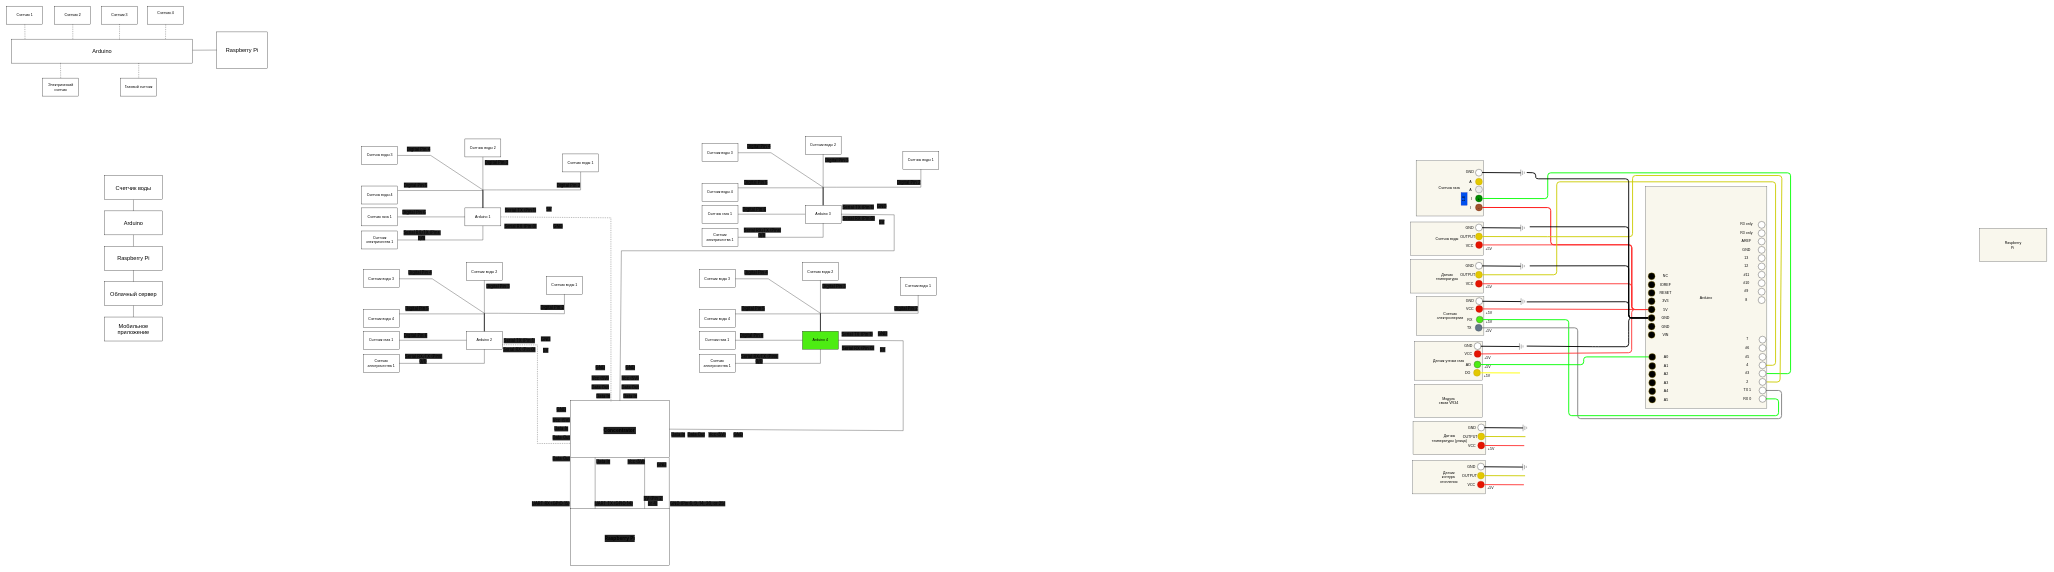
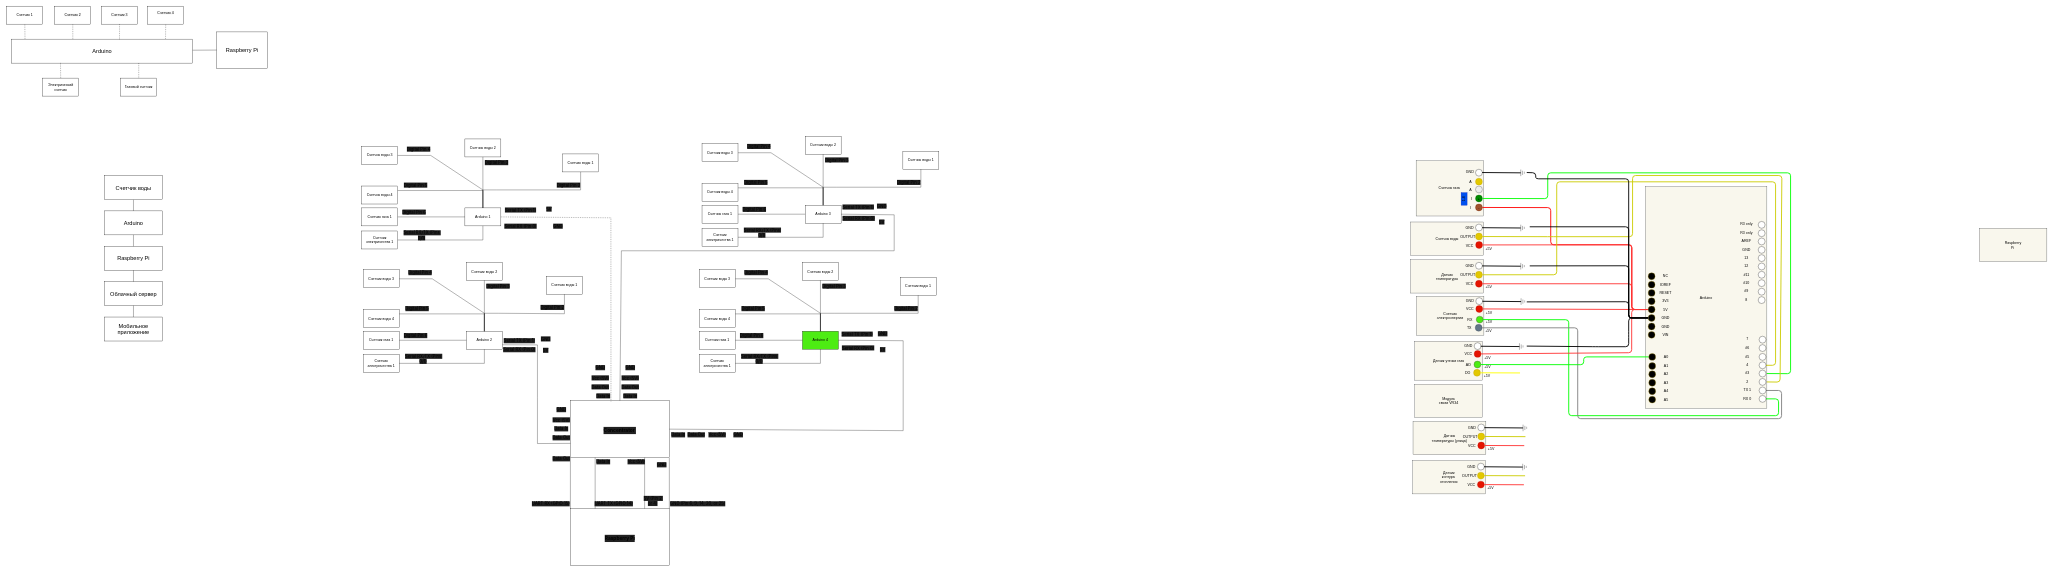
(537, 393) -> (537, 393)
